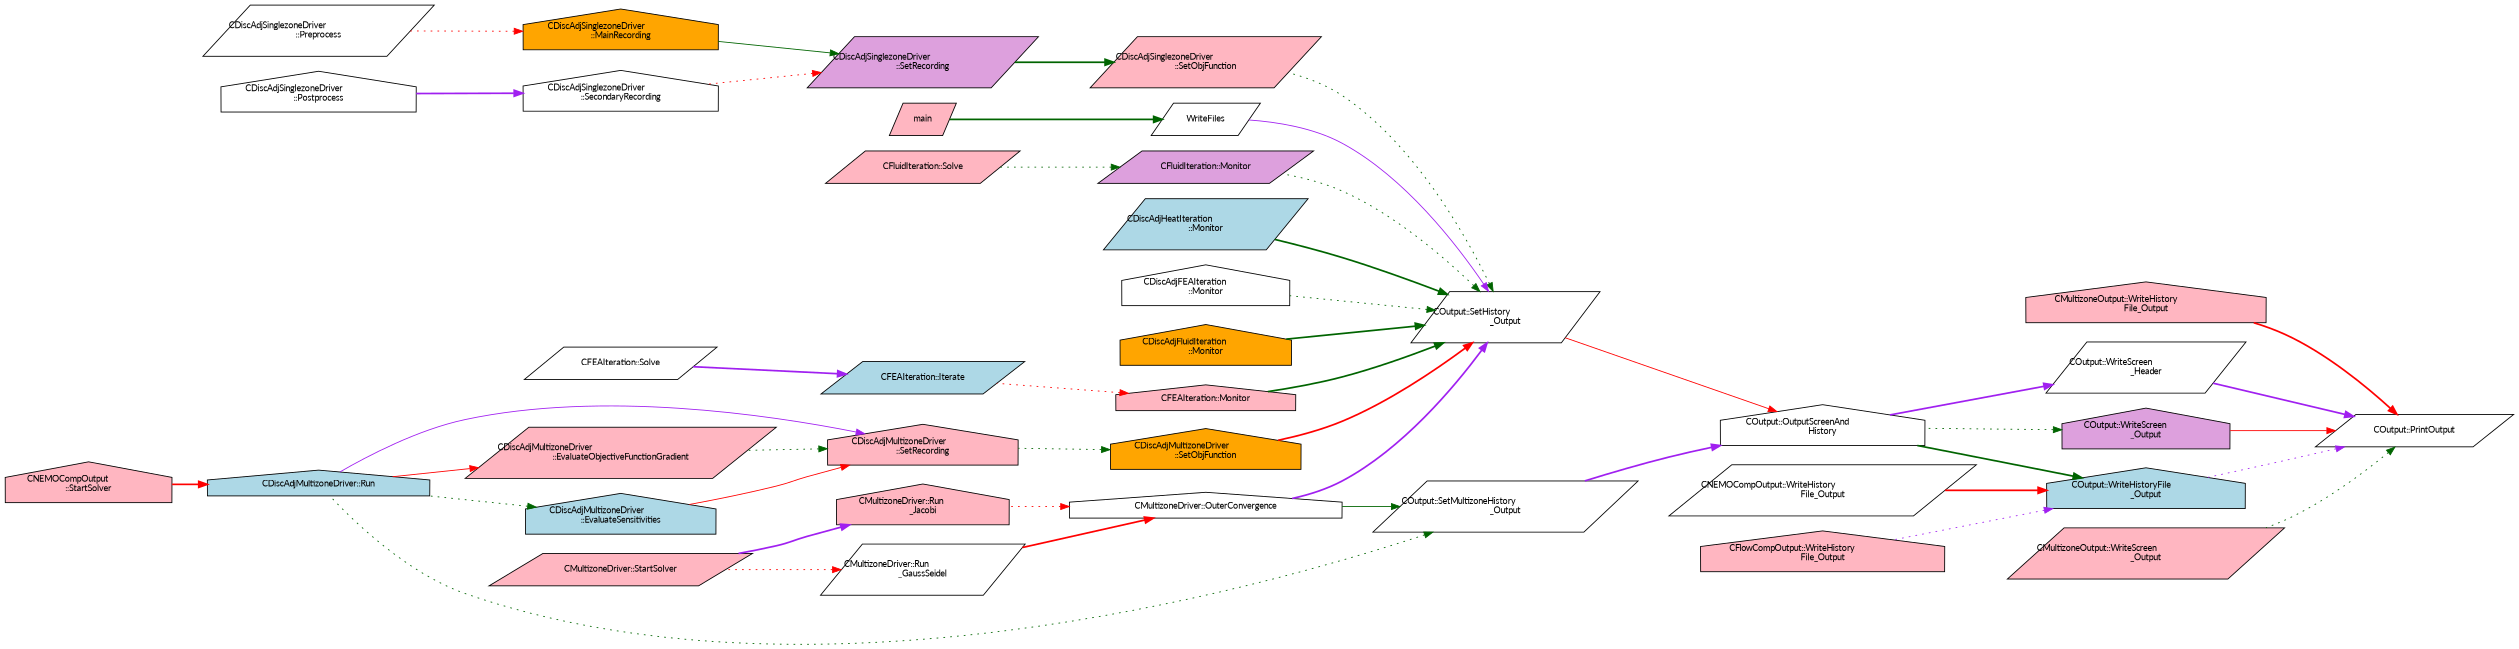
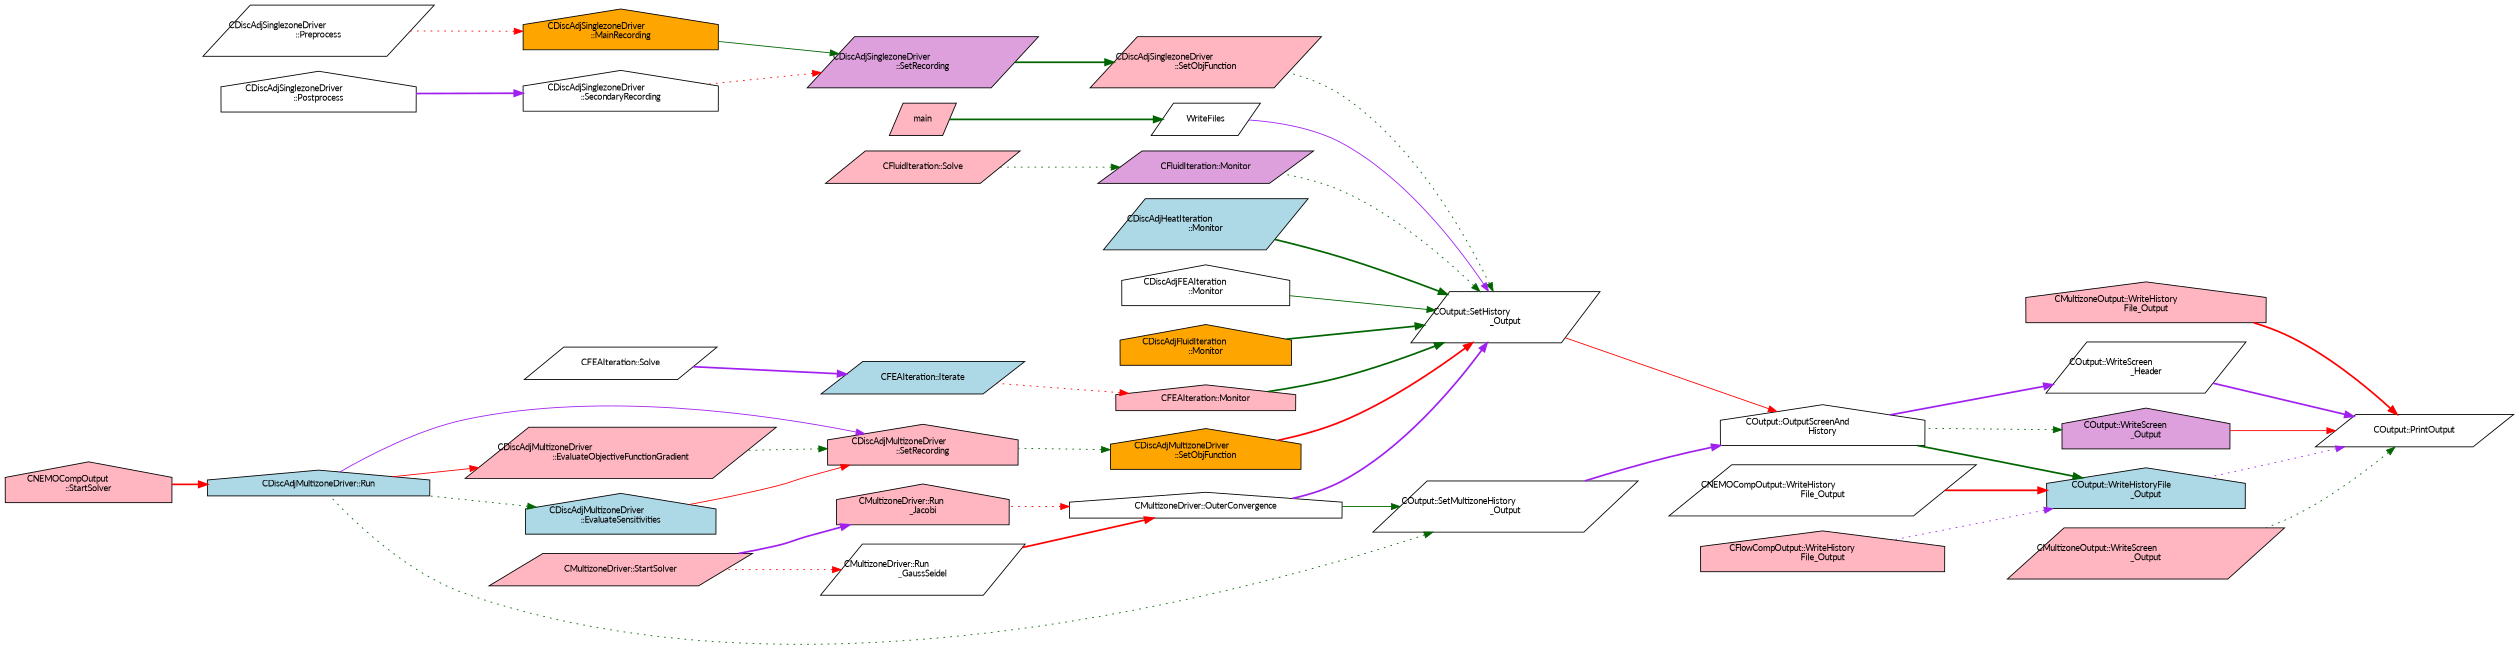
(1358, 303) -> (1358, 303)
